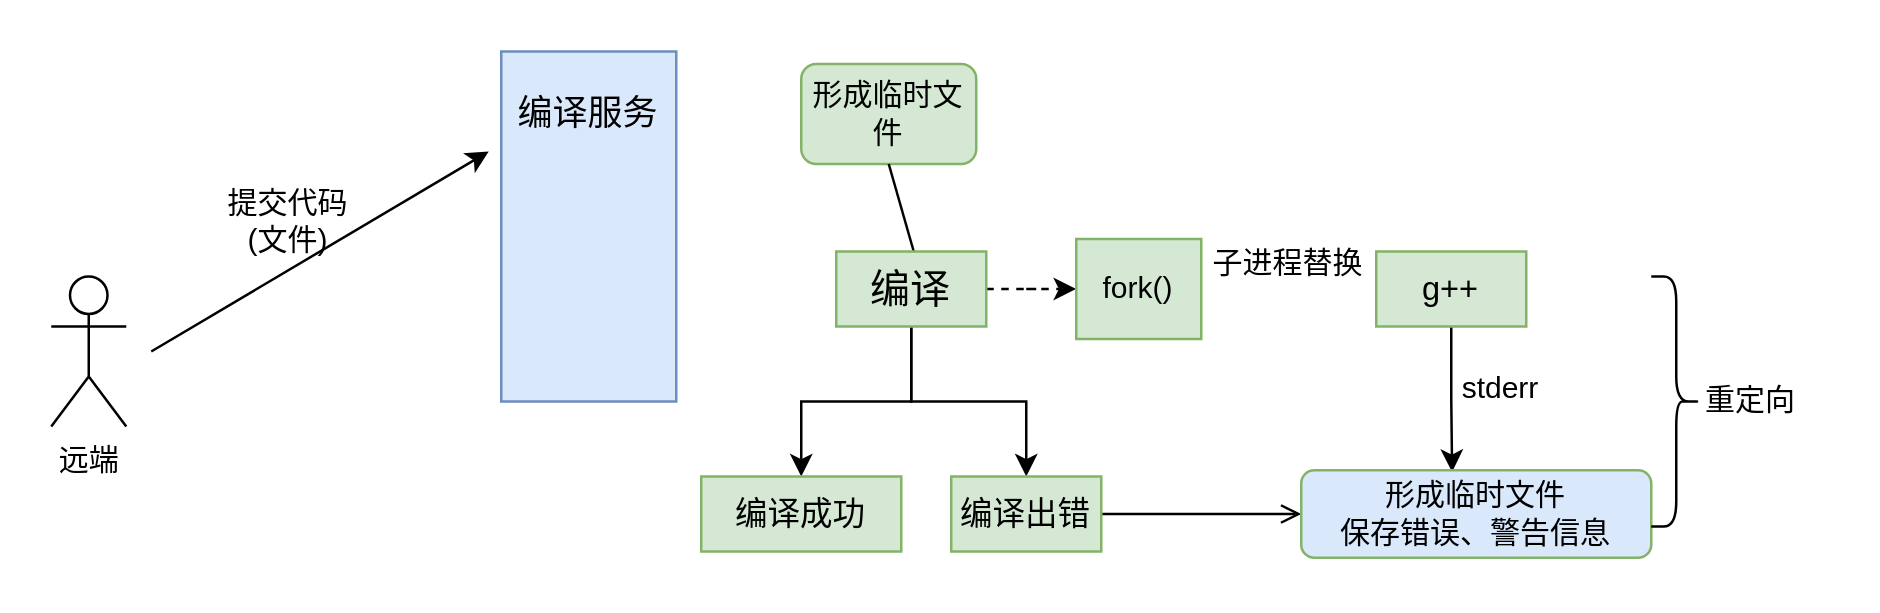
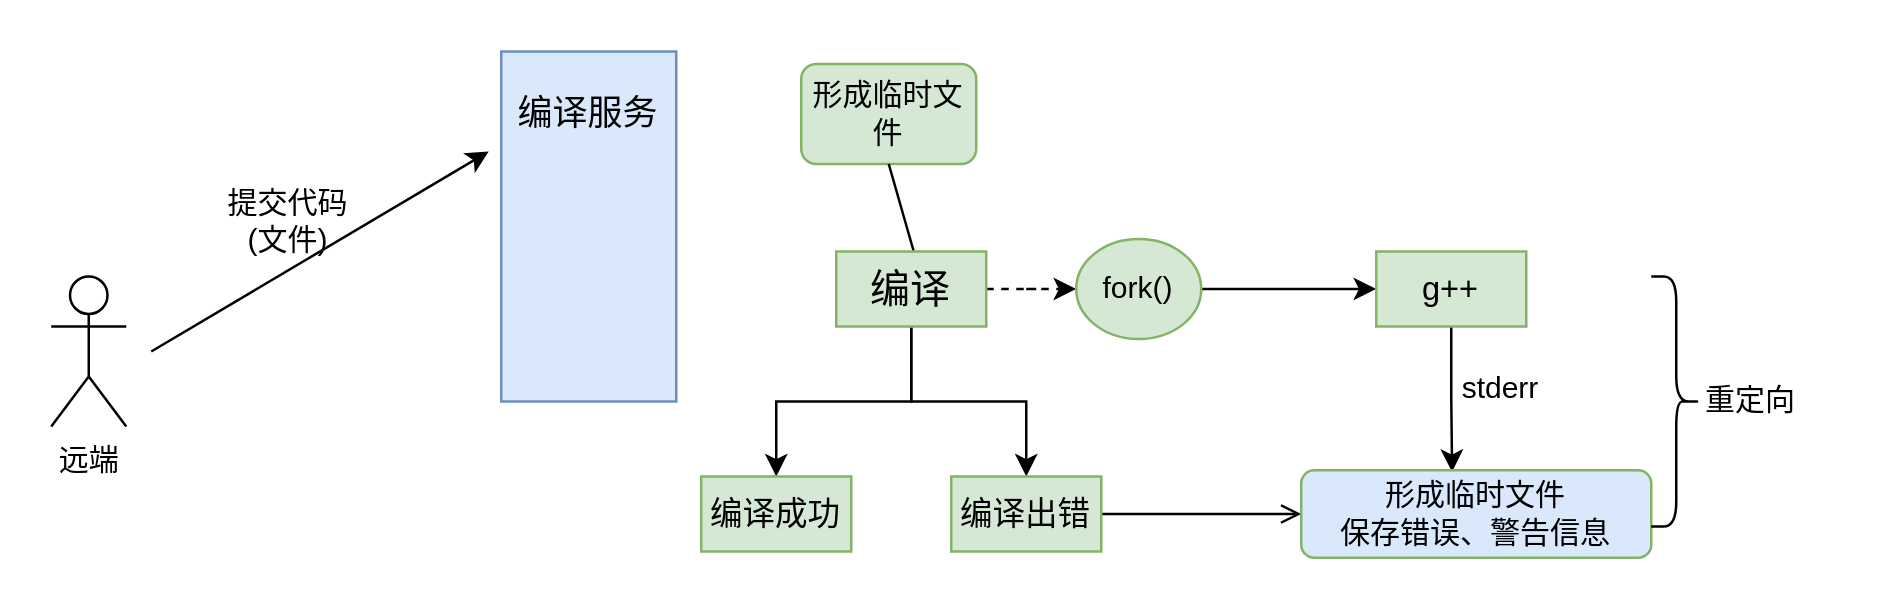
(1289, 264) -> none
(1139, 289) -> (1139, 289)
none -> (1280, 289)
(801, 514) -> (776, 514)
